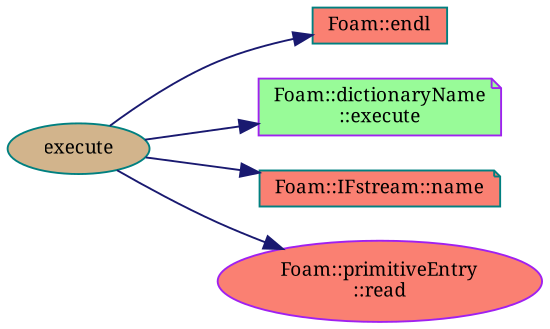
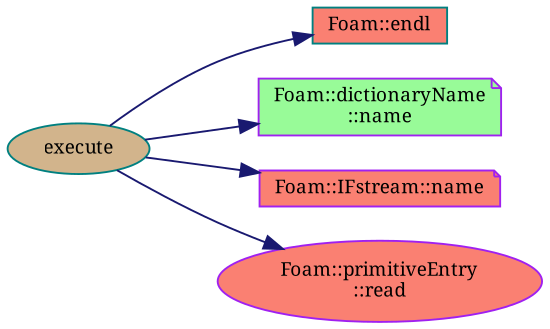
(380, 107) -> (380, 107)
(380, 188) -> (380, 188)
